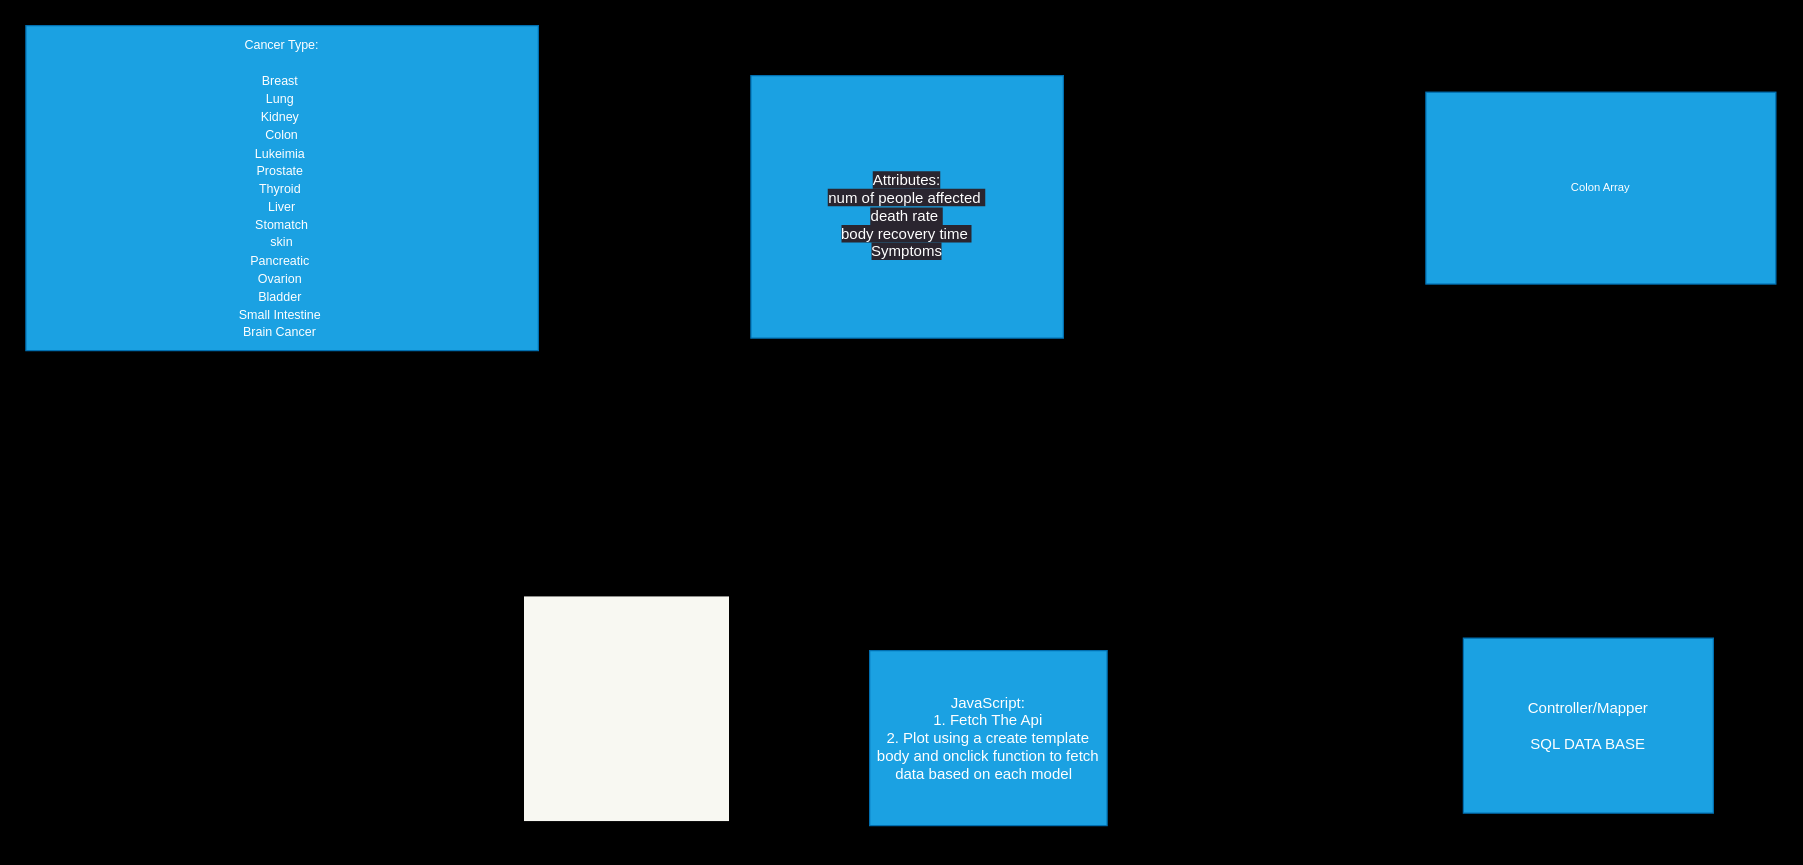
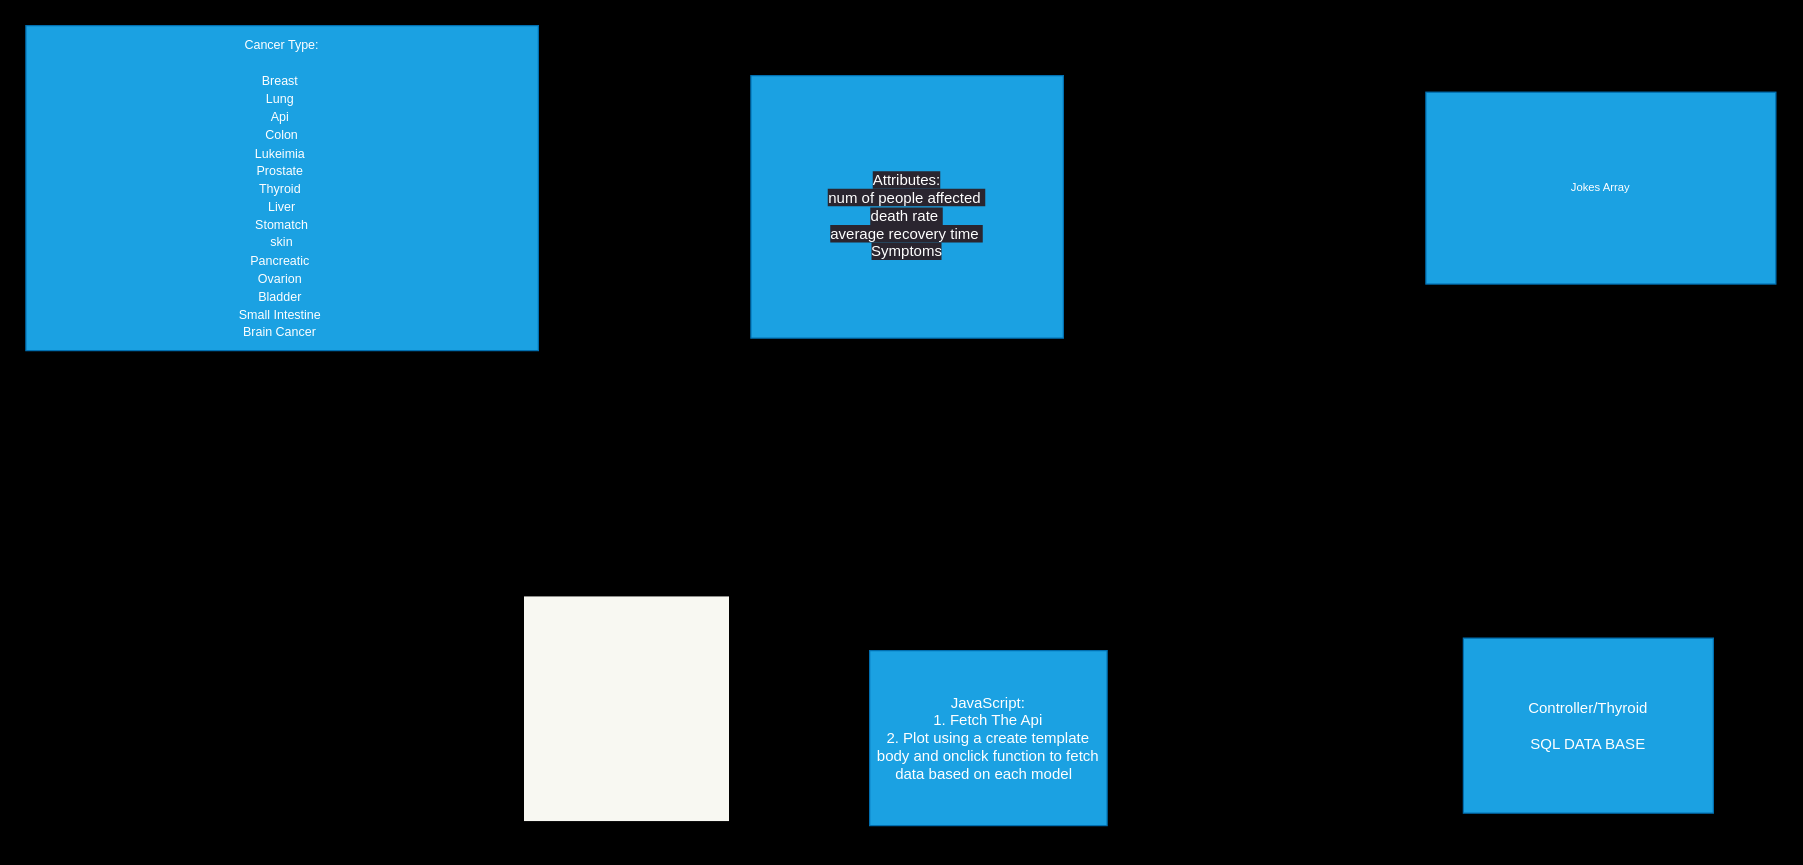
(282, 188) -> (282, 188)
(1601, 188) -> (1601, 188)
(907, 207) -> (907, 207)
(1588, 726) -> (1588, 726)
